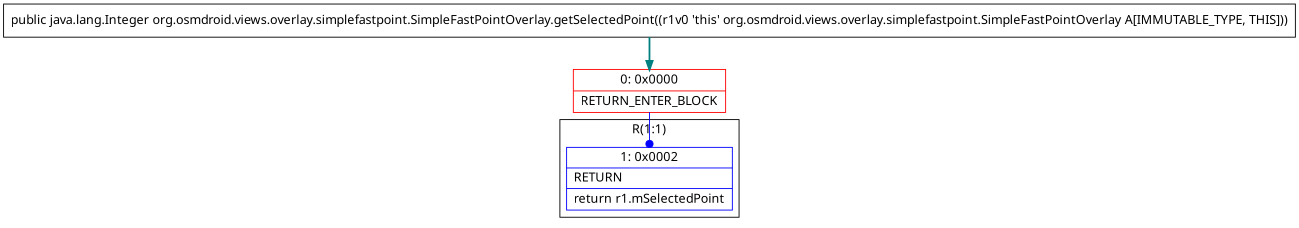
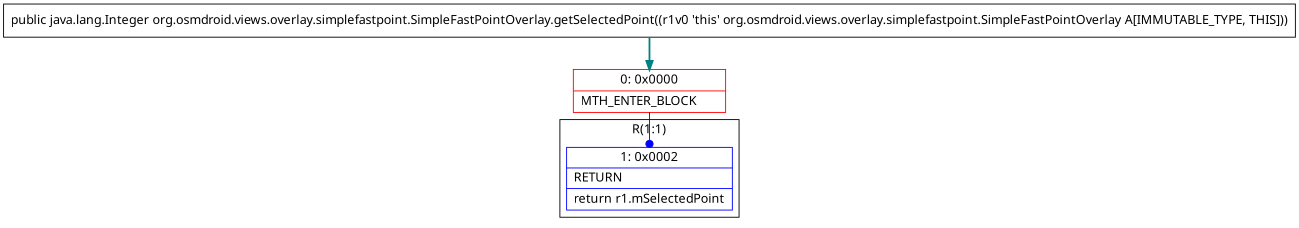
(649, 101) -> (639, 101)
